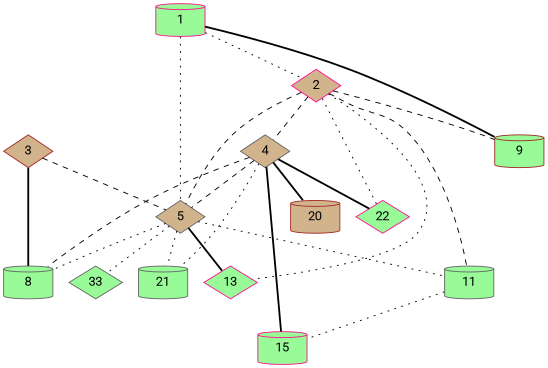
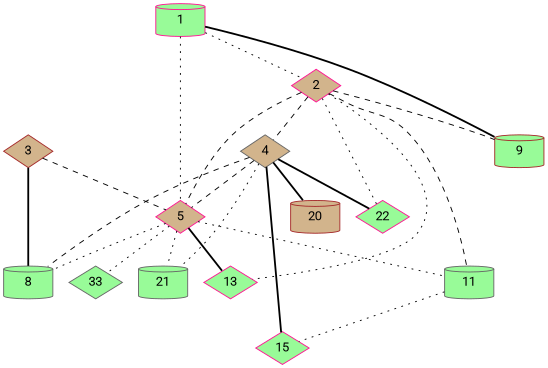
(180, 217) -> (180, 217)
(282, 348) -> (282, 348)
